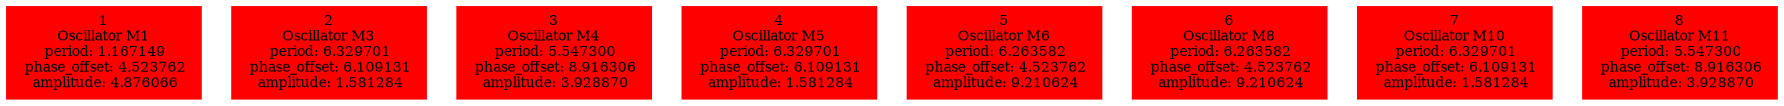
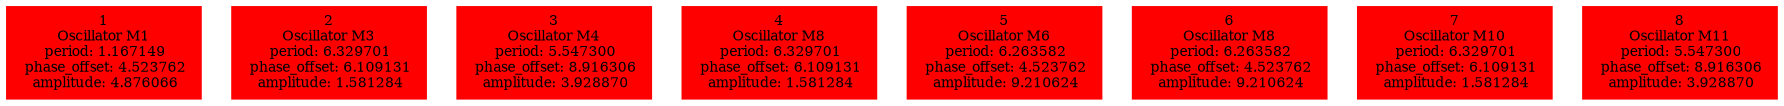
(779, 36) -> (779, 36)
